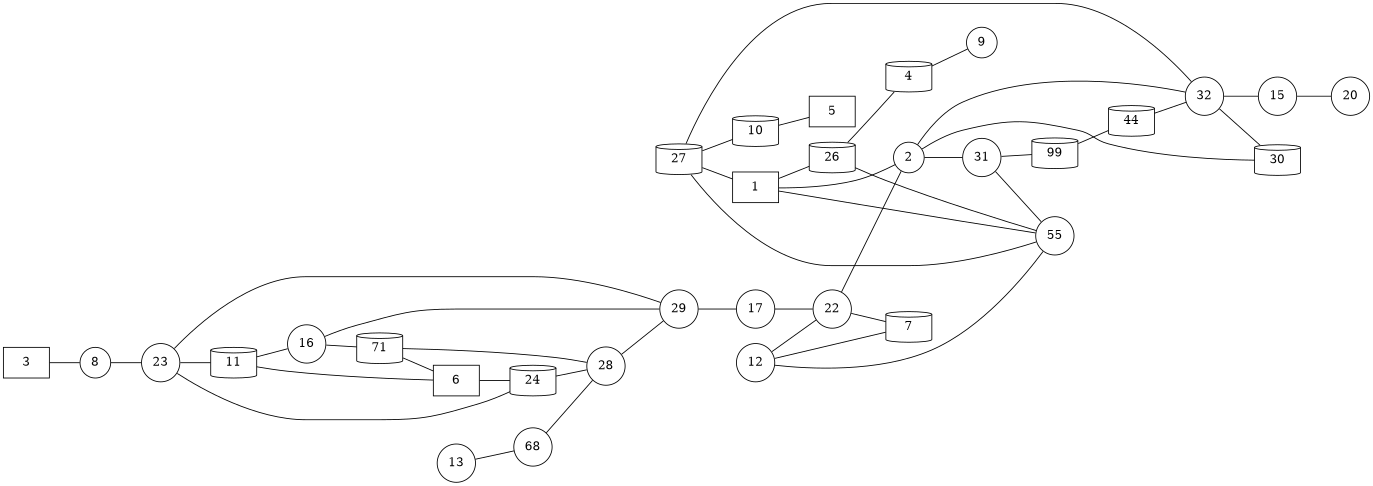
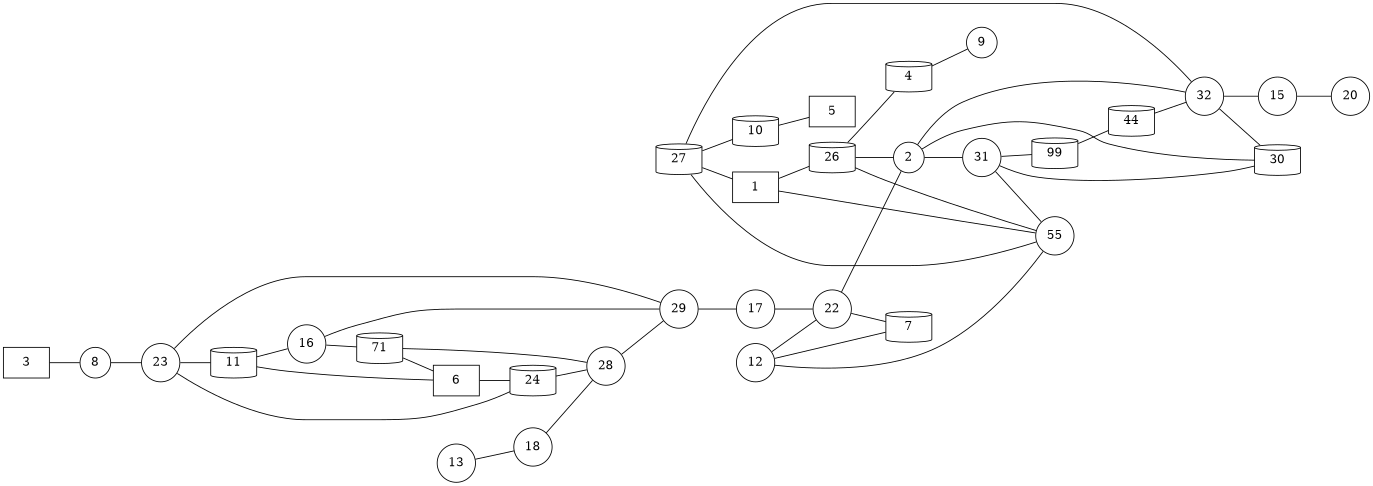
none -> (1126, 180)
(839, 184) -> (874, 158)
(533, 447) -> (533, 447)
